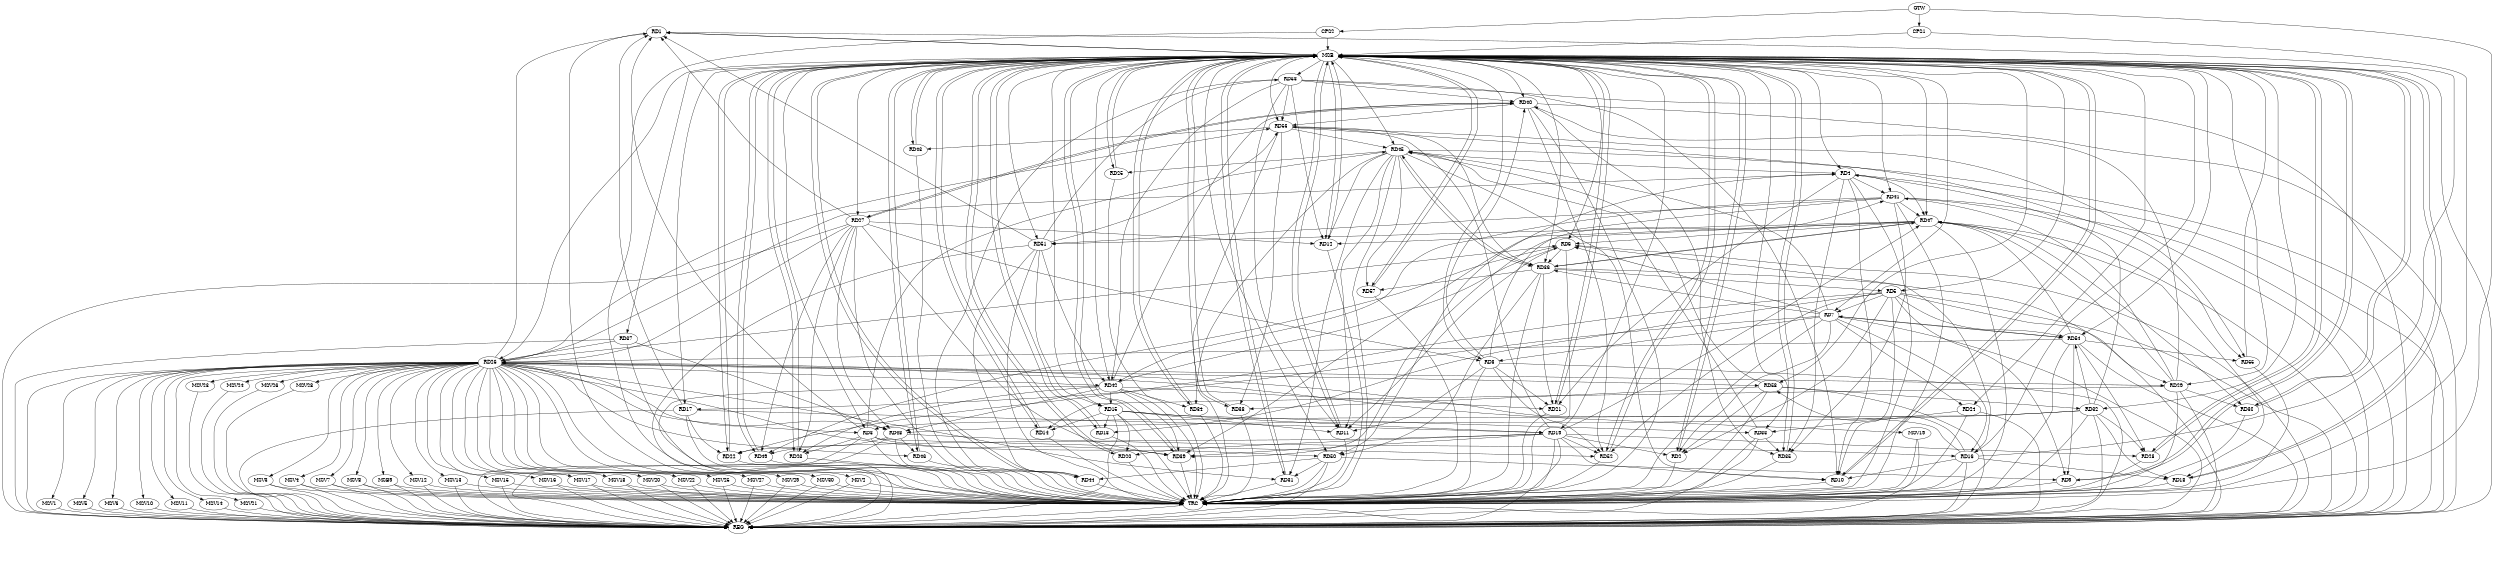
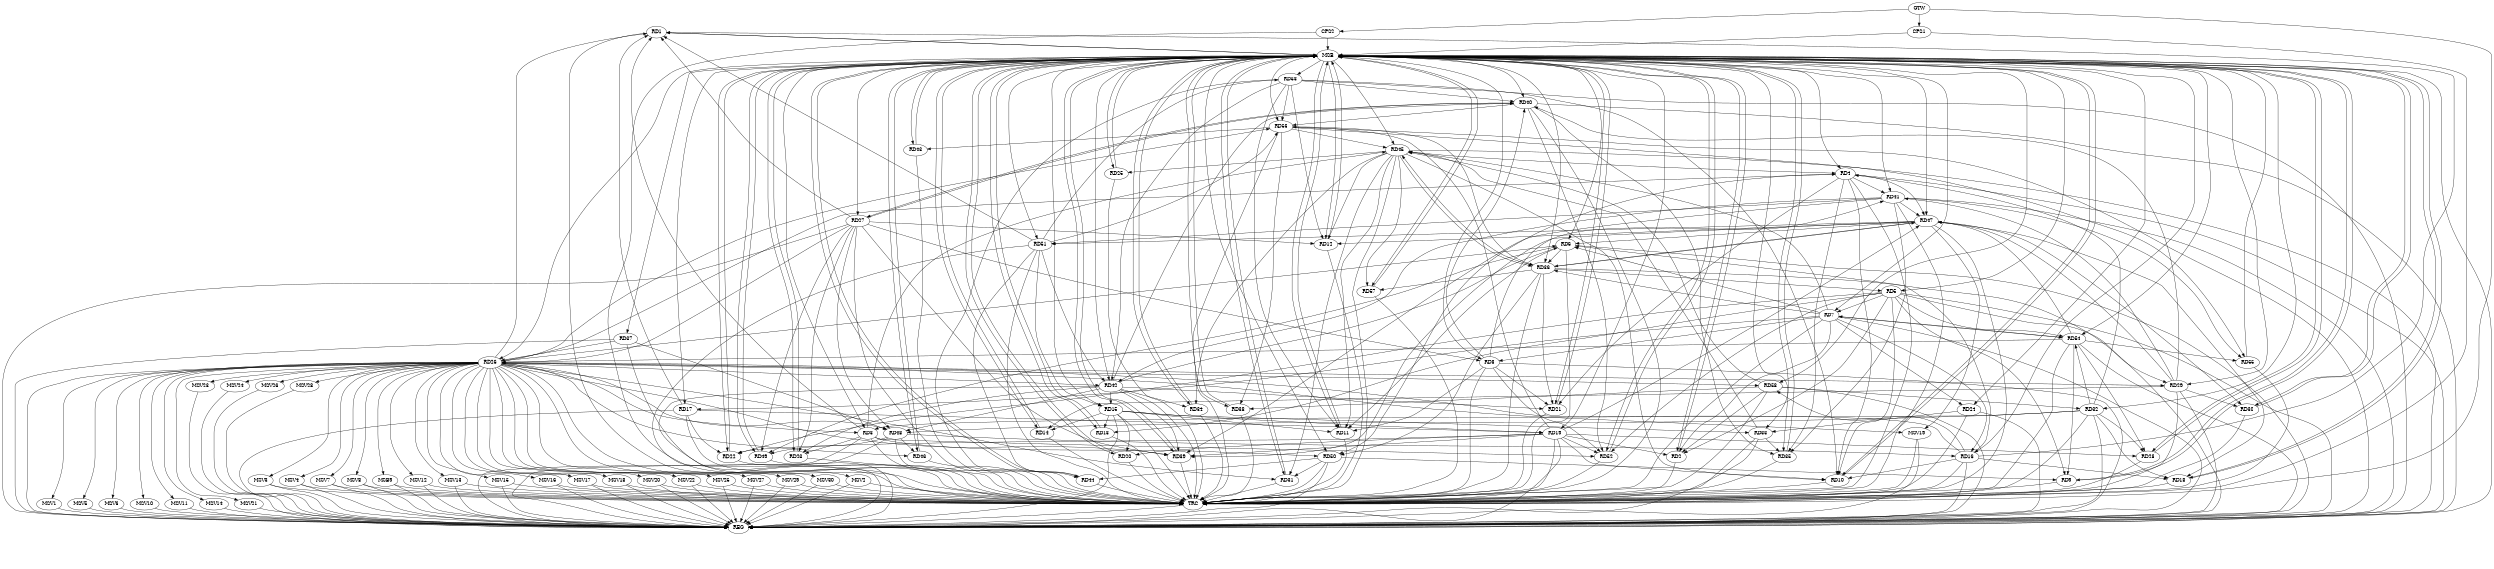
(2355, 490) -> (1977, 326)
